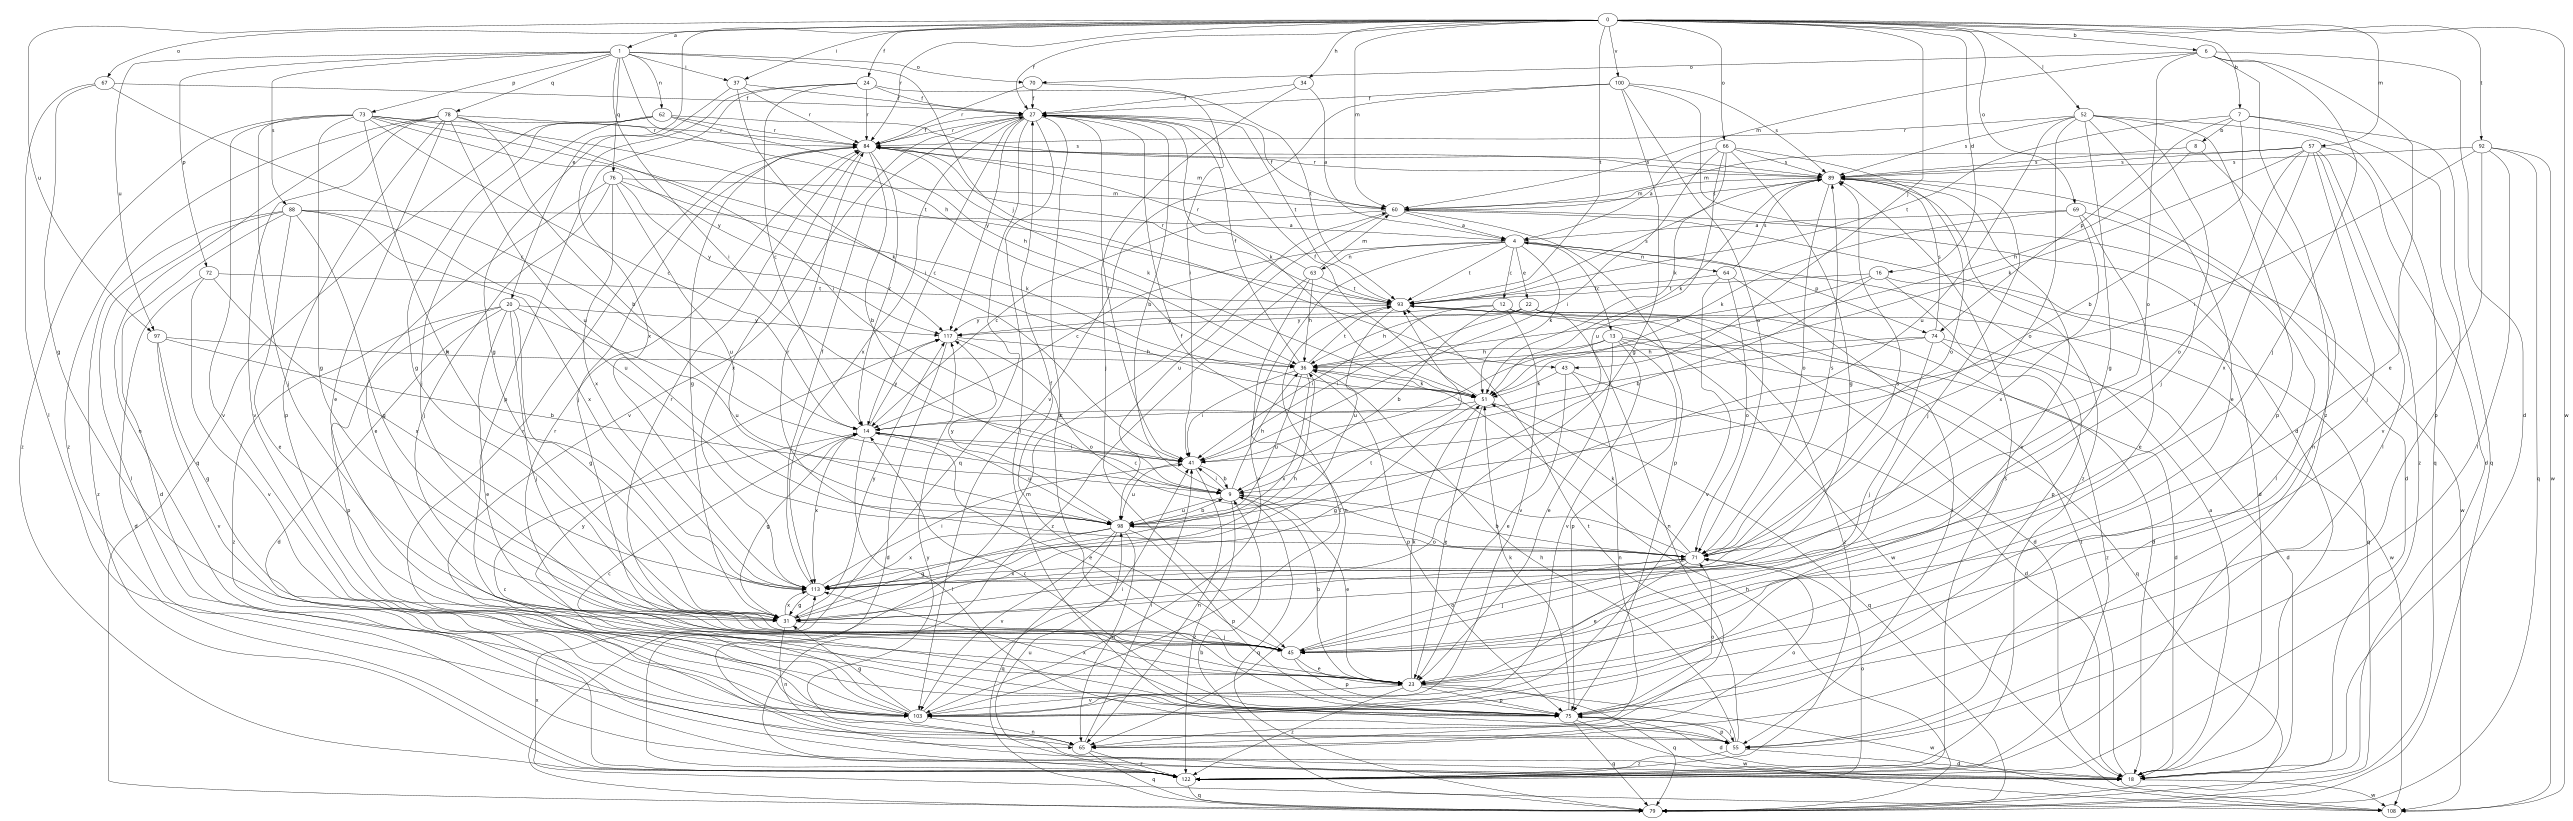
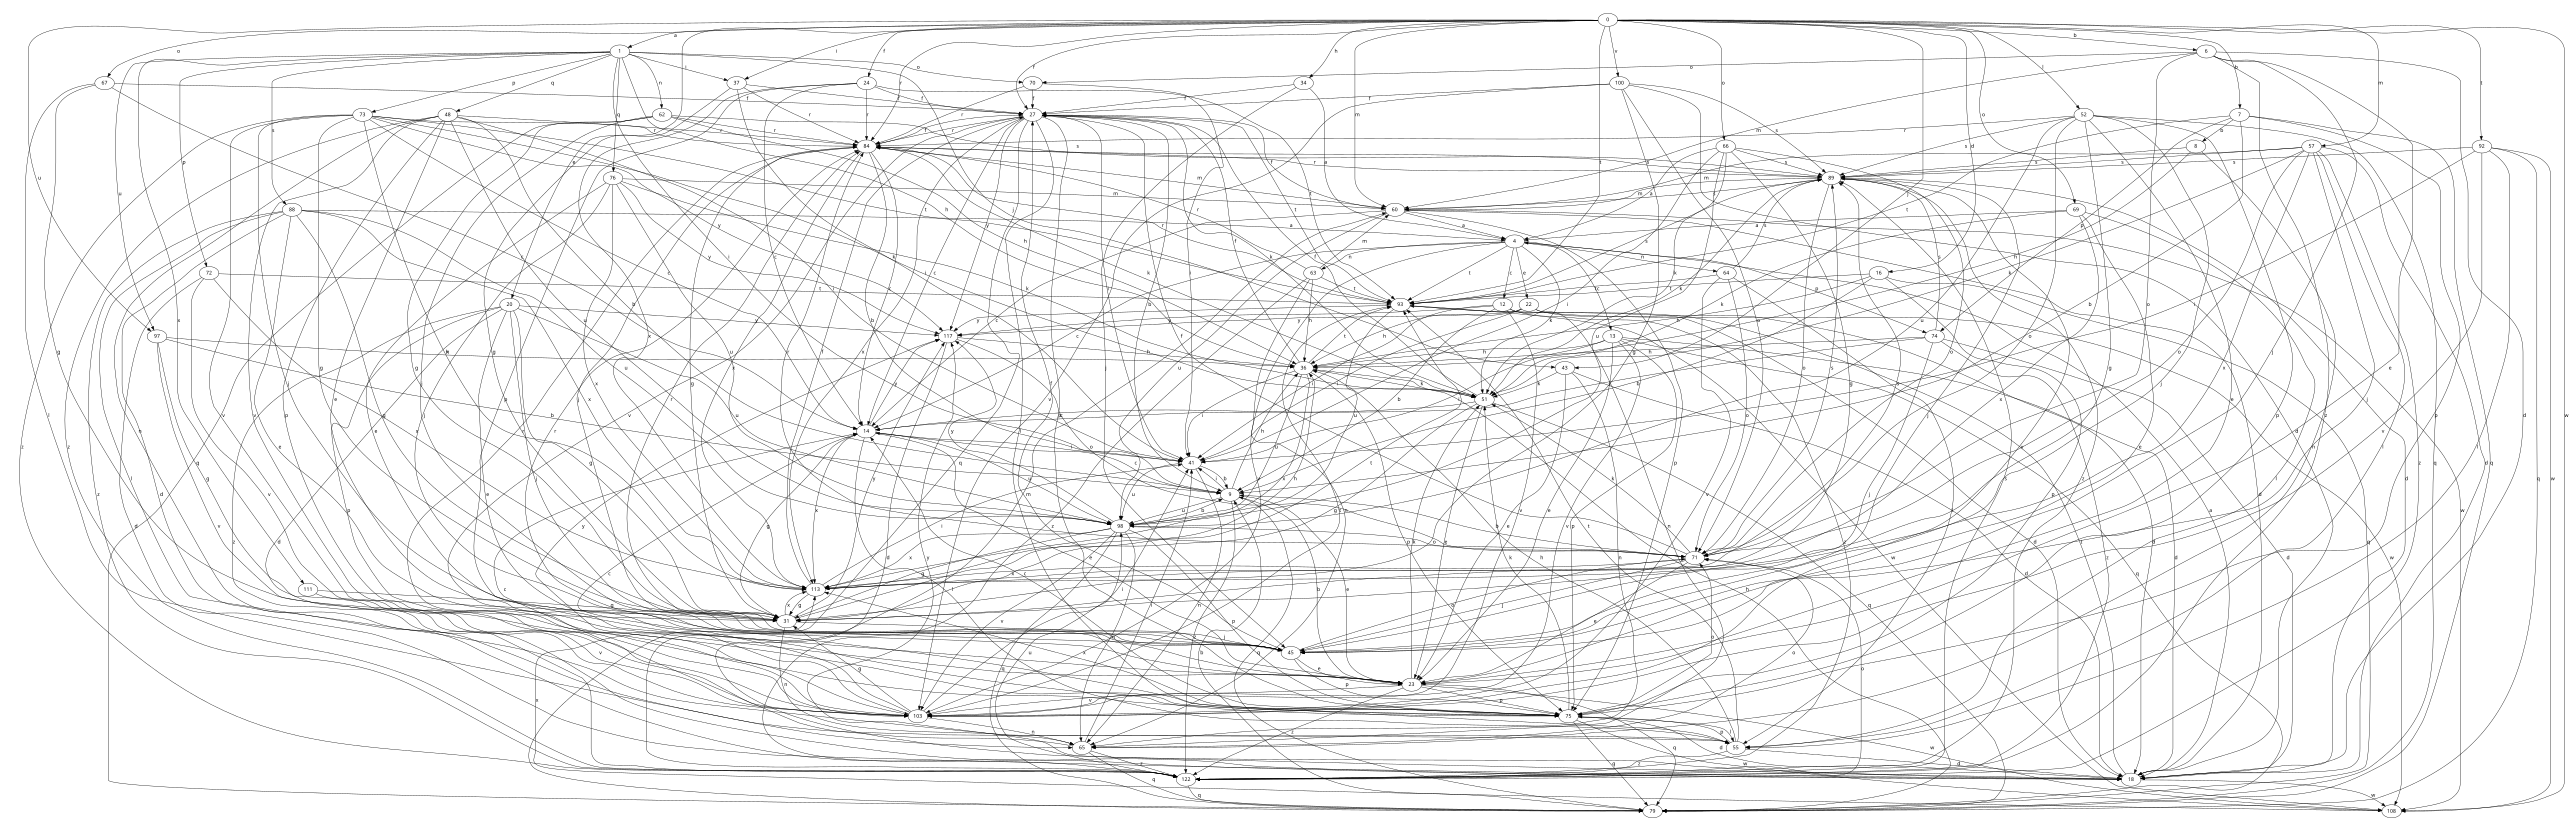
(448, 115) -> (448, 115)
none -> (308, 590)
